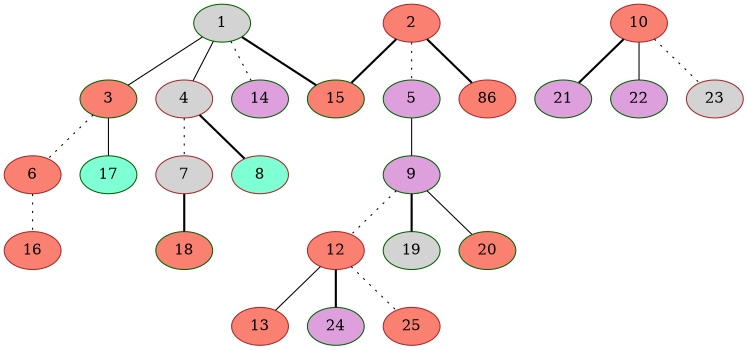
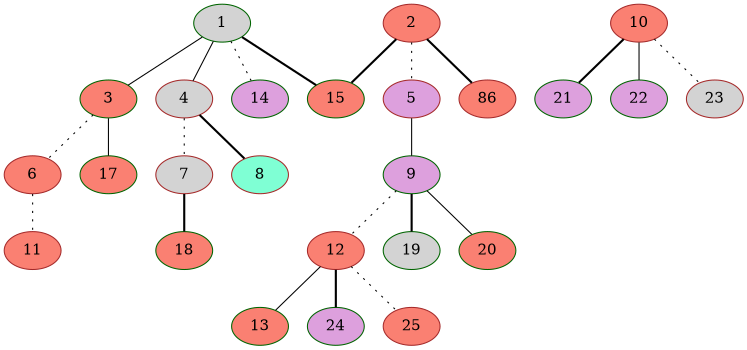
(412, 99) -> (412, 99)
(108, 175) -> (108, 175)
(33, 251) -> (33, 251)
(260, 326) -> (260, 326)
